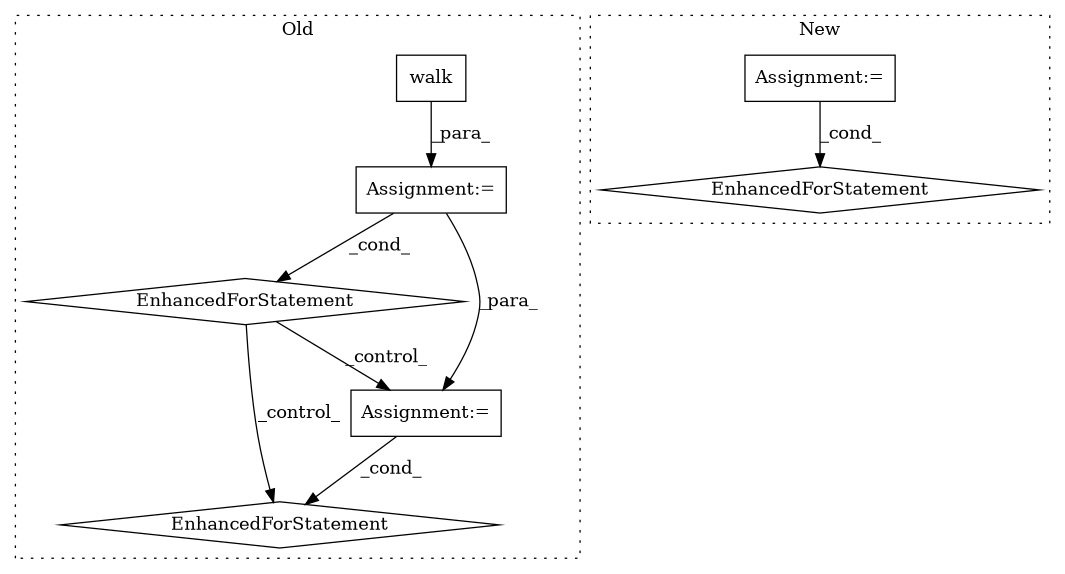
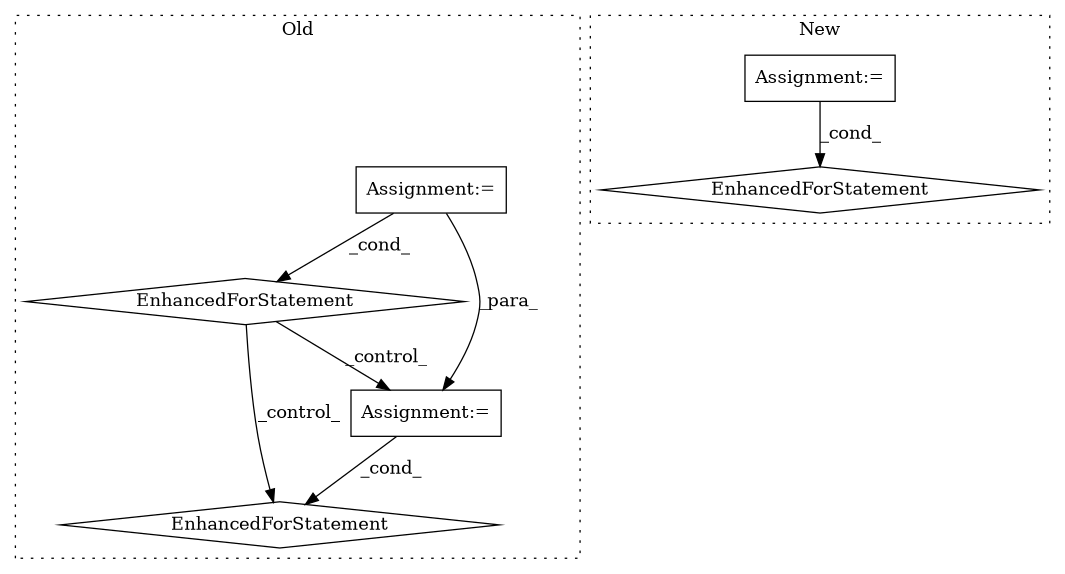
(431, 78) -> none
